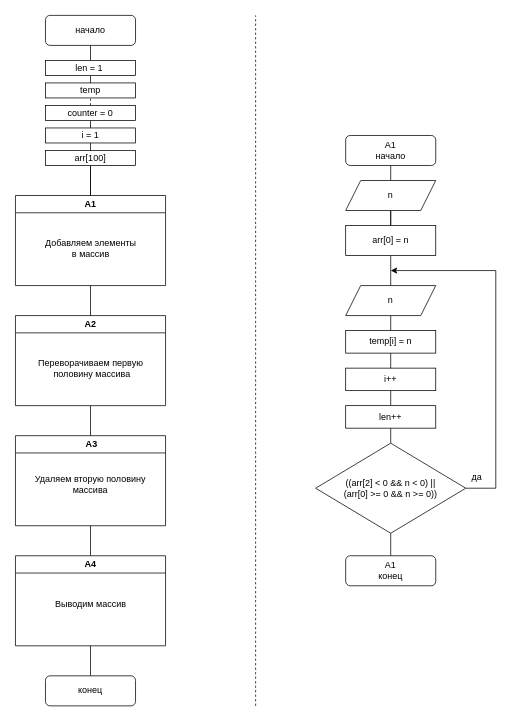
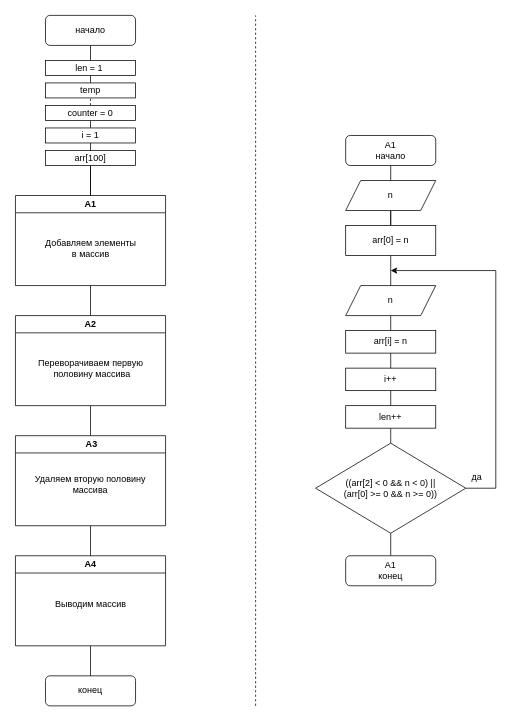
(390, 342) -> (390, 342)
